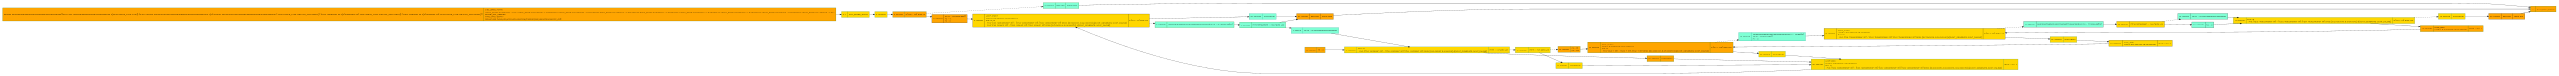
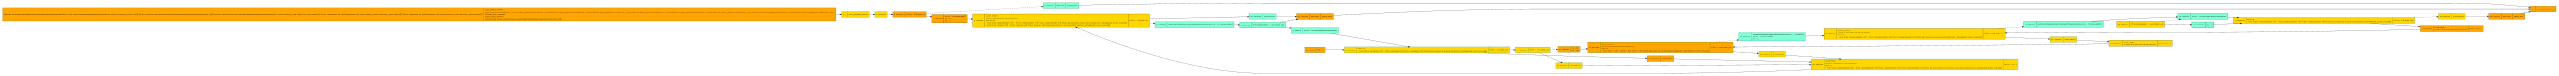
(2109, 24) -> (2134, 19)
